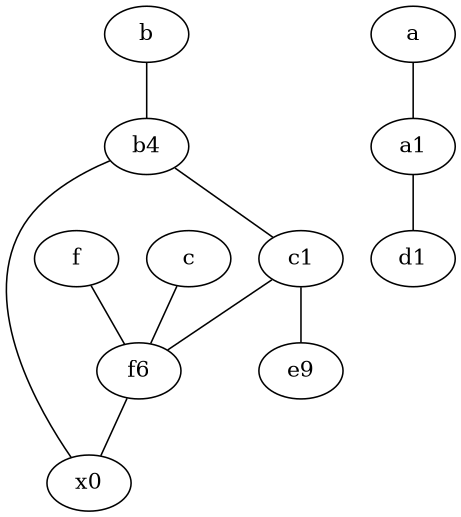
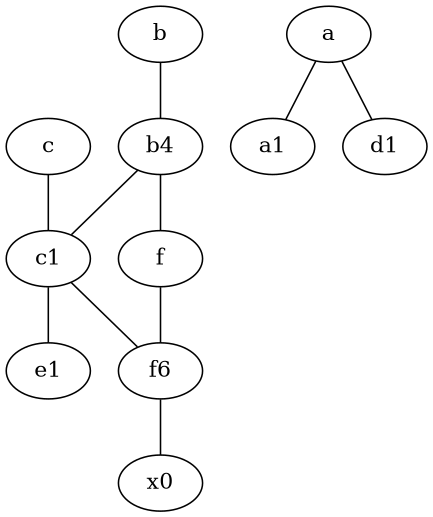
(413, 203) -> (357, 90)
(6, 292) -> (161, 203)
(164, 315) -> (48, 203)
(301, 371) -> (48, 371)
